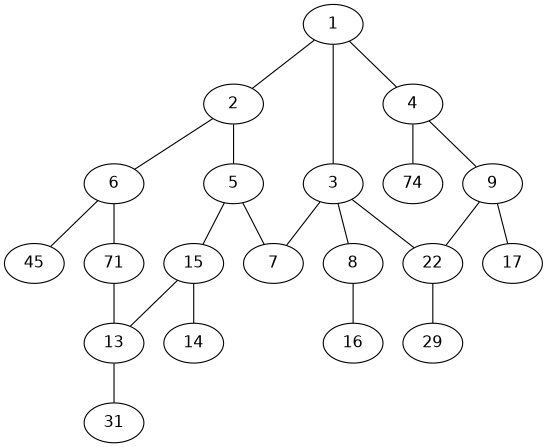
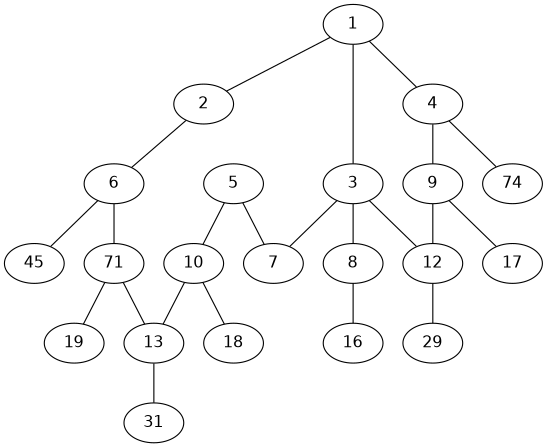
(234, 144) -> none
(194, 263) -> (194, 263)
(433, 263) -> (433, 263)
none -> (74, 343)
(194, 343) -> (234, 343)
